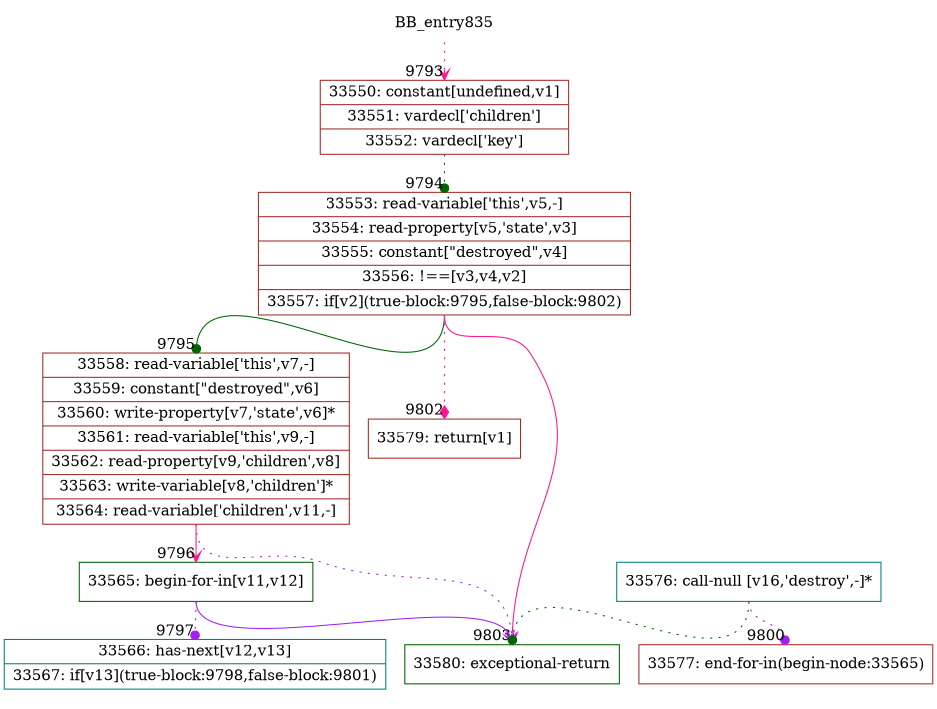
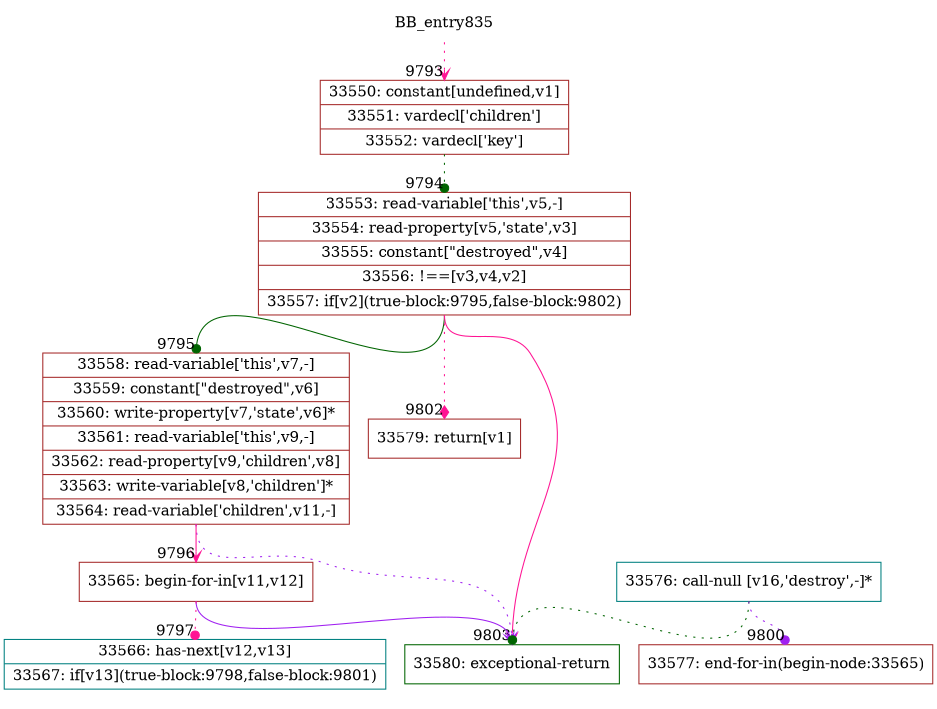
(196, 582) -> (196, 582)
(196, 616) -> (196, 616)
